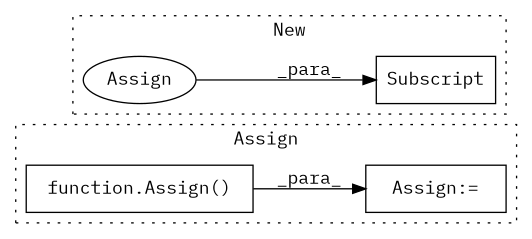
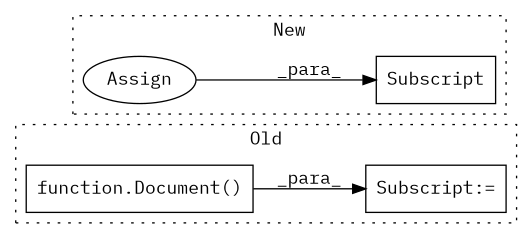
(266, 140) -> (266, 140)
(140, 189) -> (140, 189)
(436, 189) -> (436, 189)
